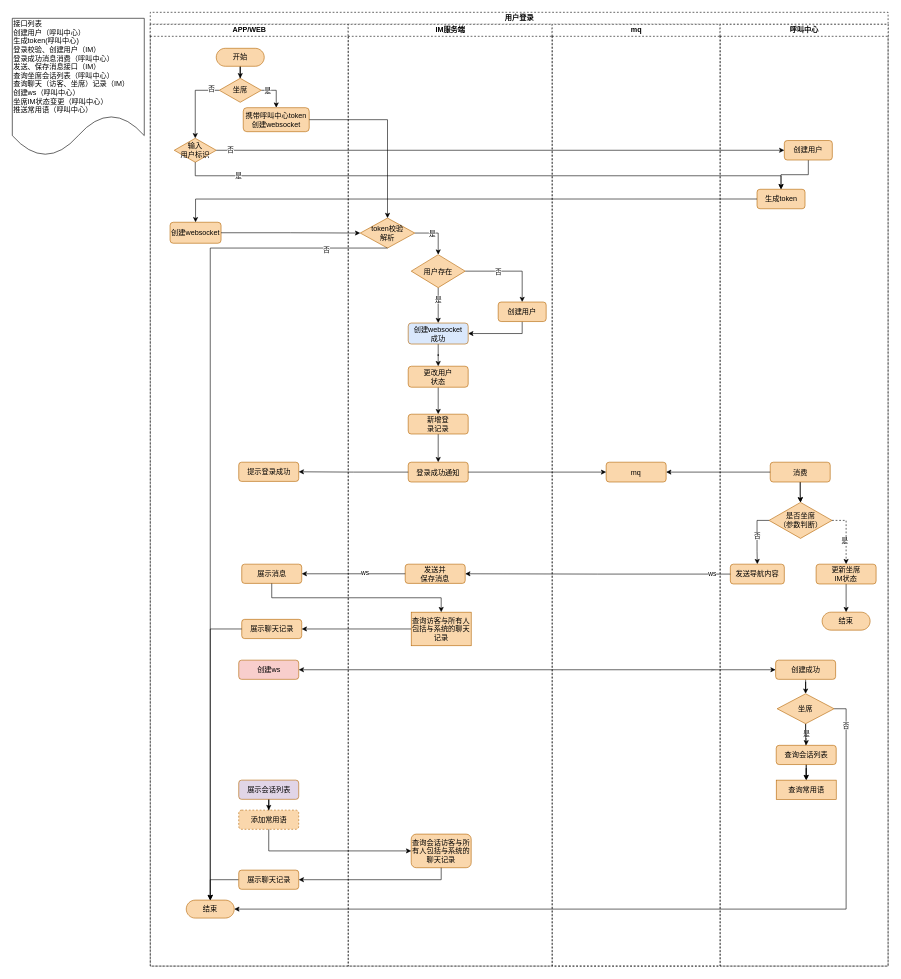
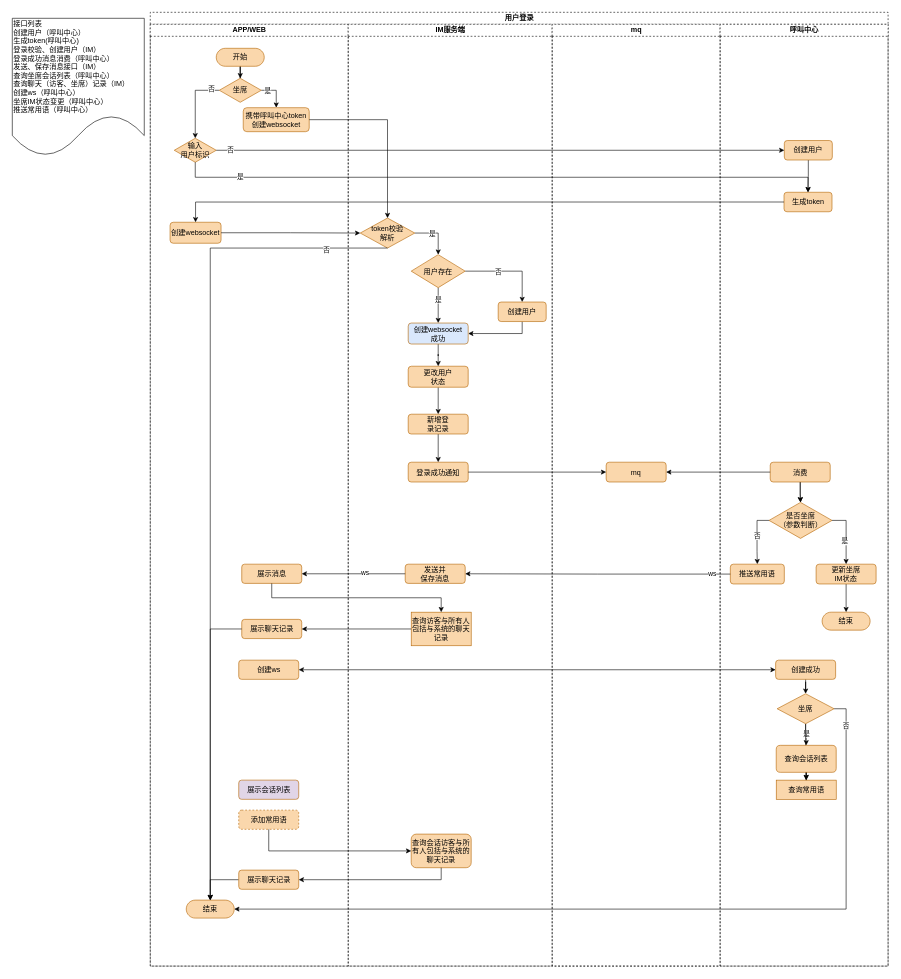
(781, 199) -> (808, 202)
(269, 472) -> none
(304, 472) -> none
(846, 521) -> (846, 521)
(758, 575) -> (758, 575)
(269, 670) -> (269, 670)
(806, 755) -> (806, 759)
(269, 807) -> none
